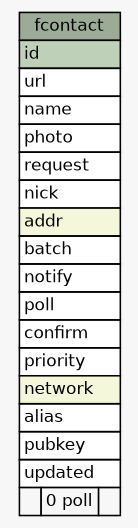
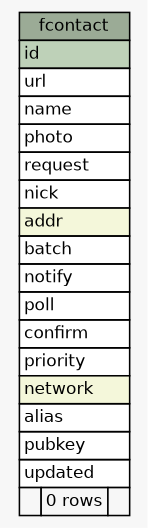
(70, 501) -> (75, 501)
